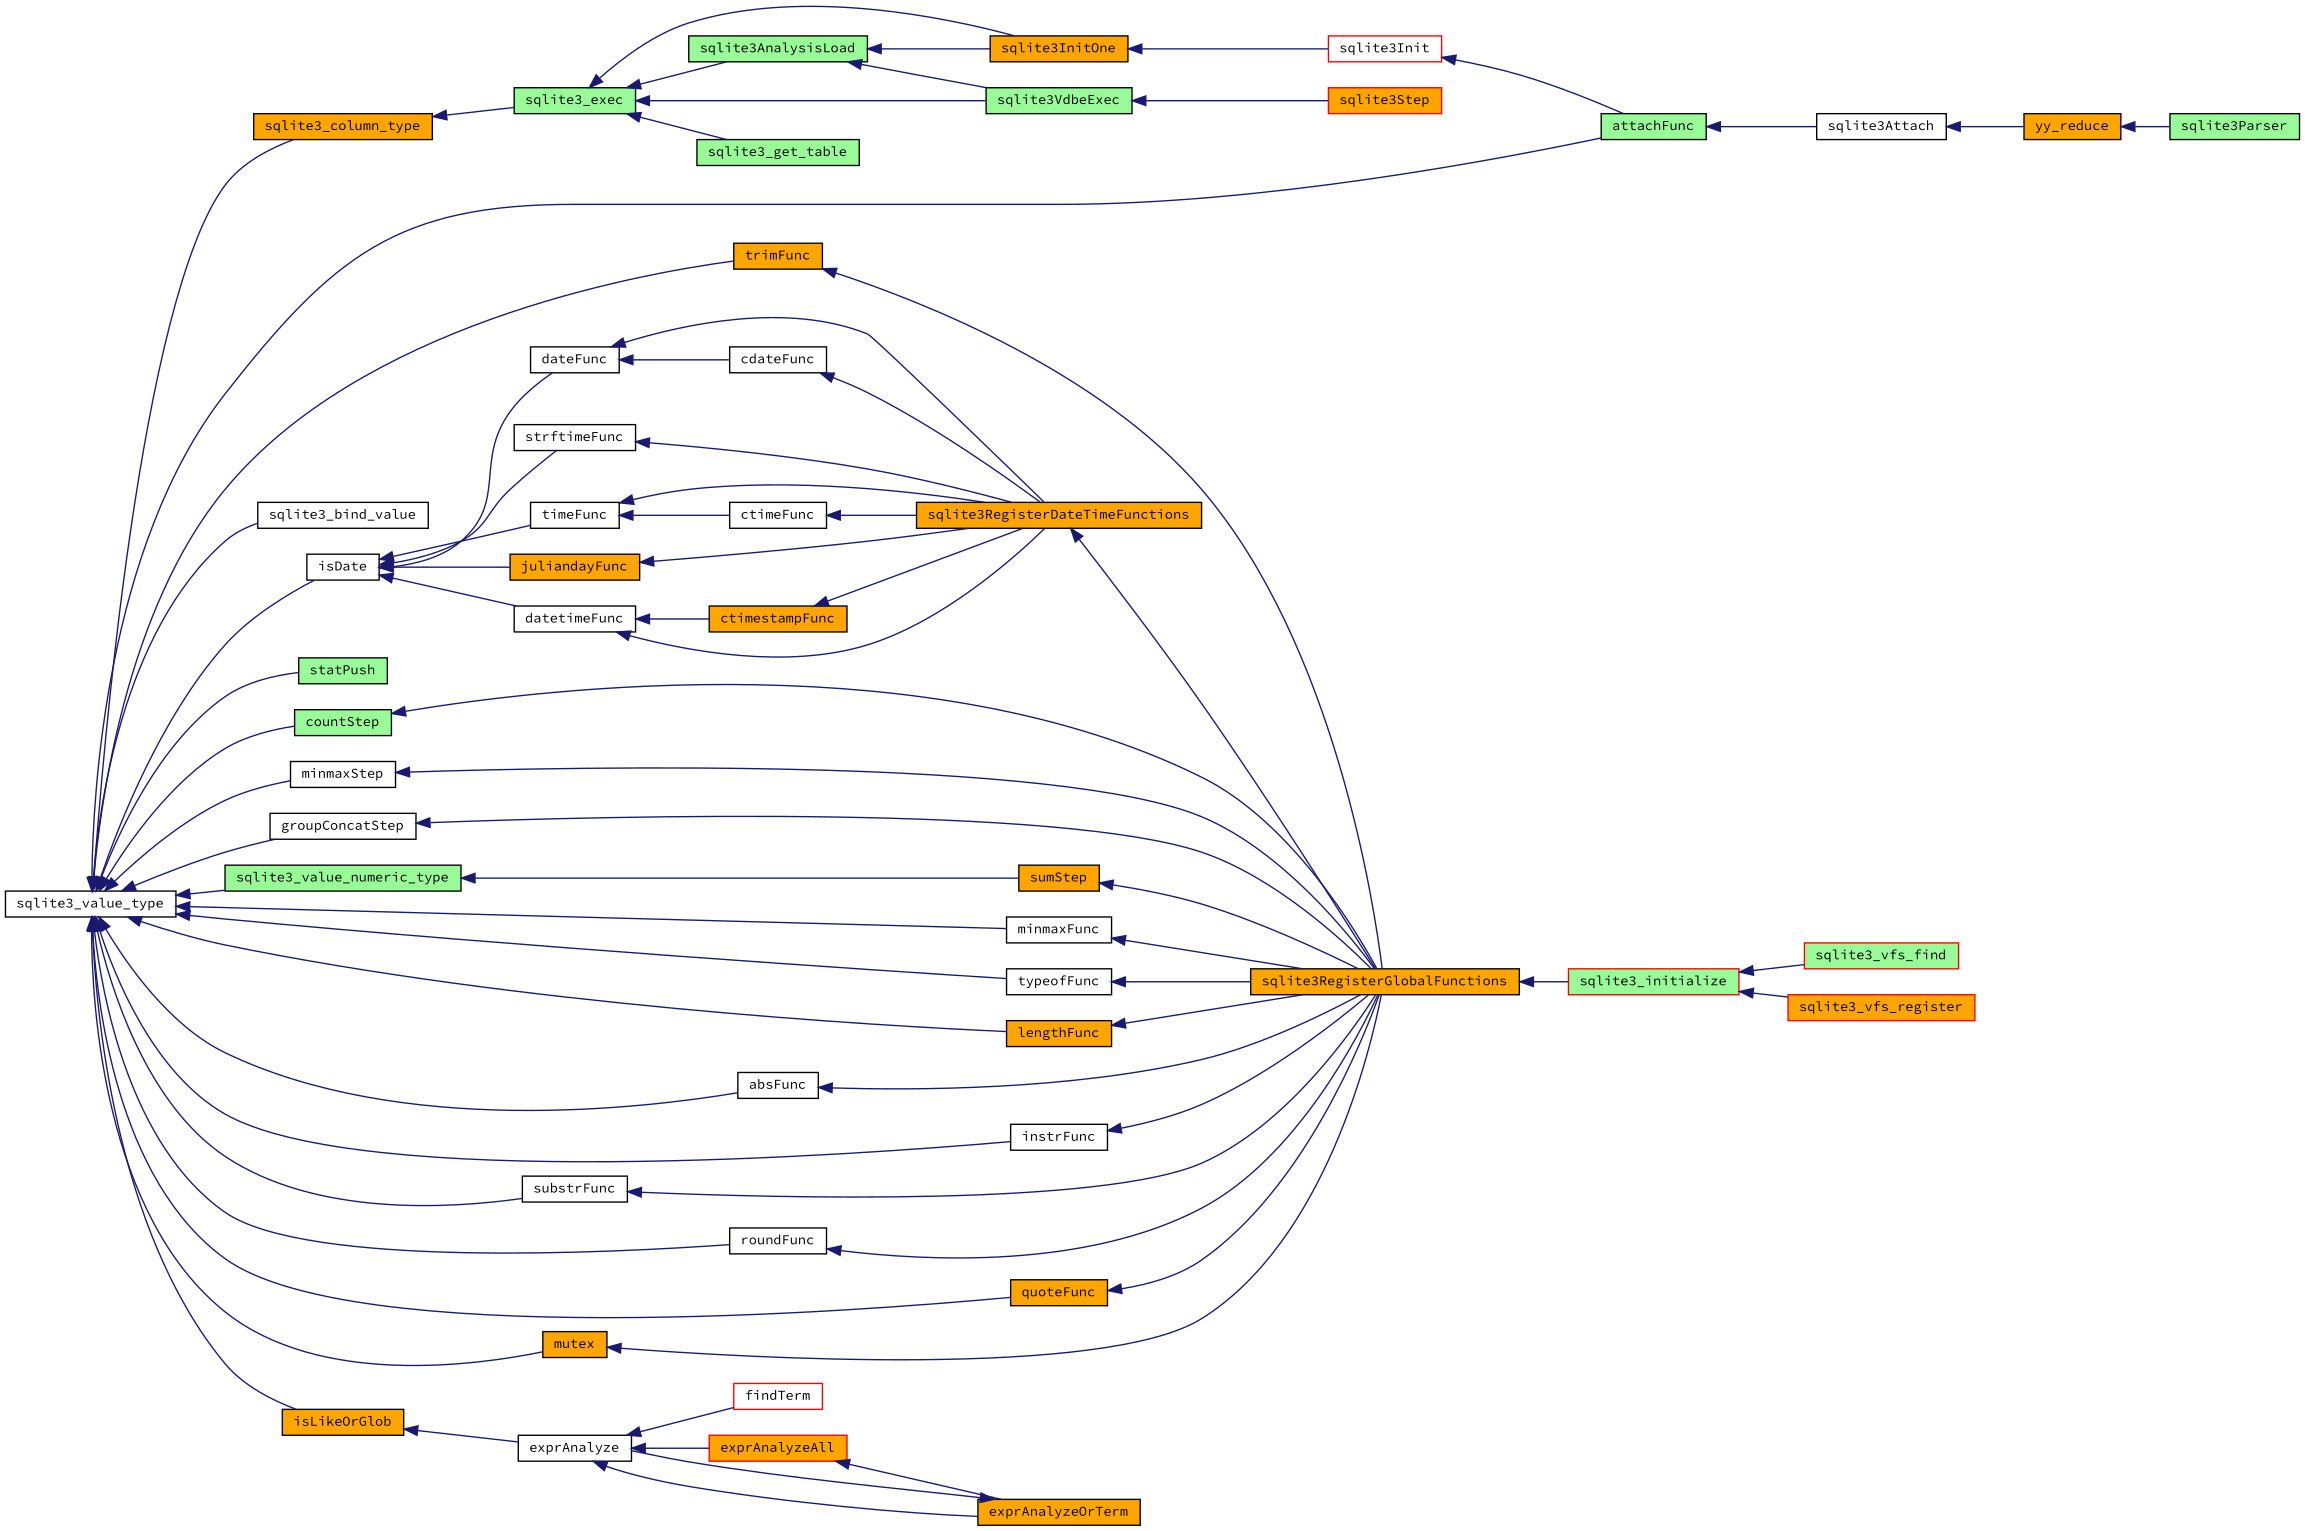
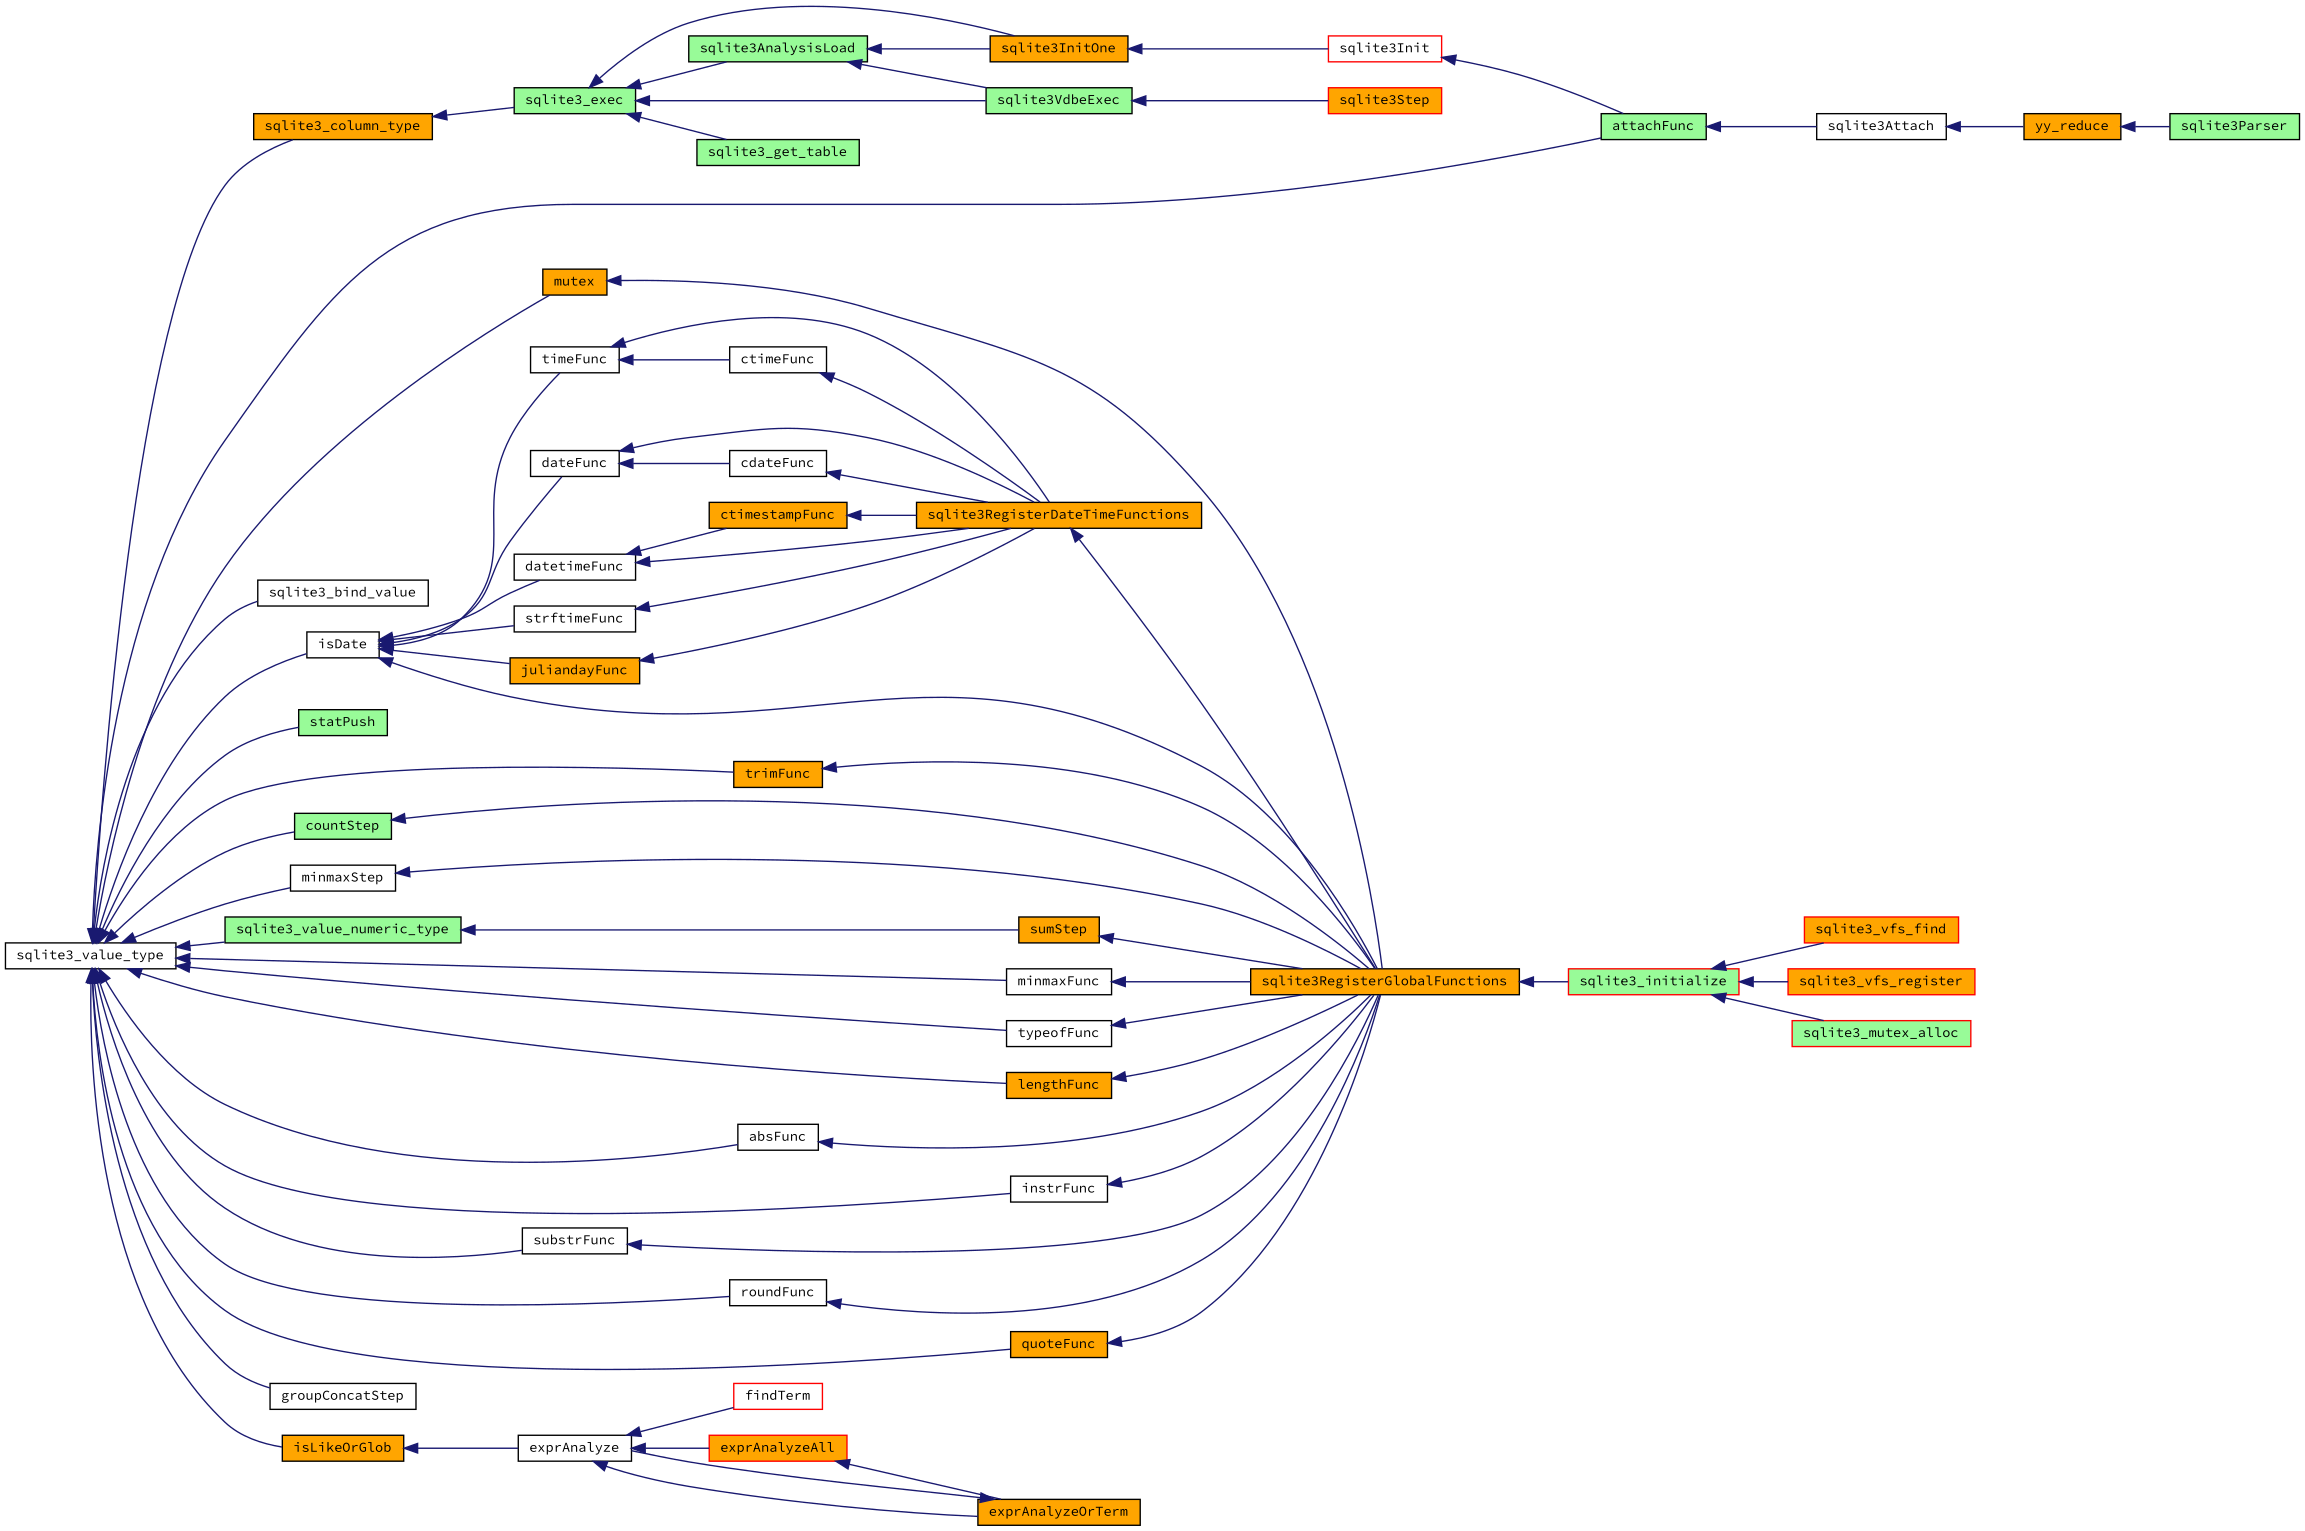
(921, 819) -> (935, 698)
(1881, 956) -> (1881, 930)
none -> (1881, 1034)
